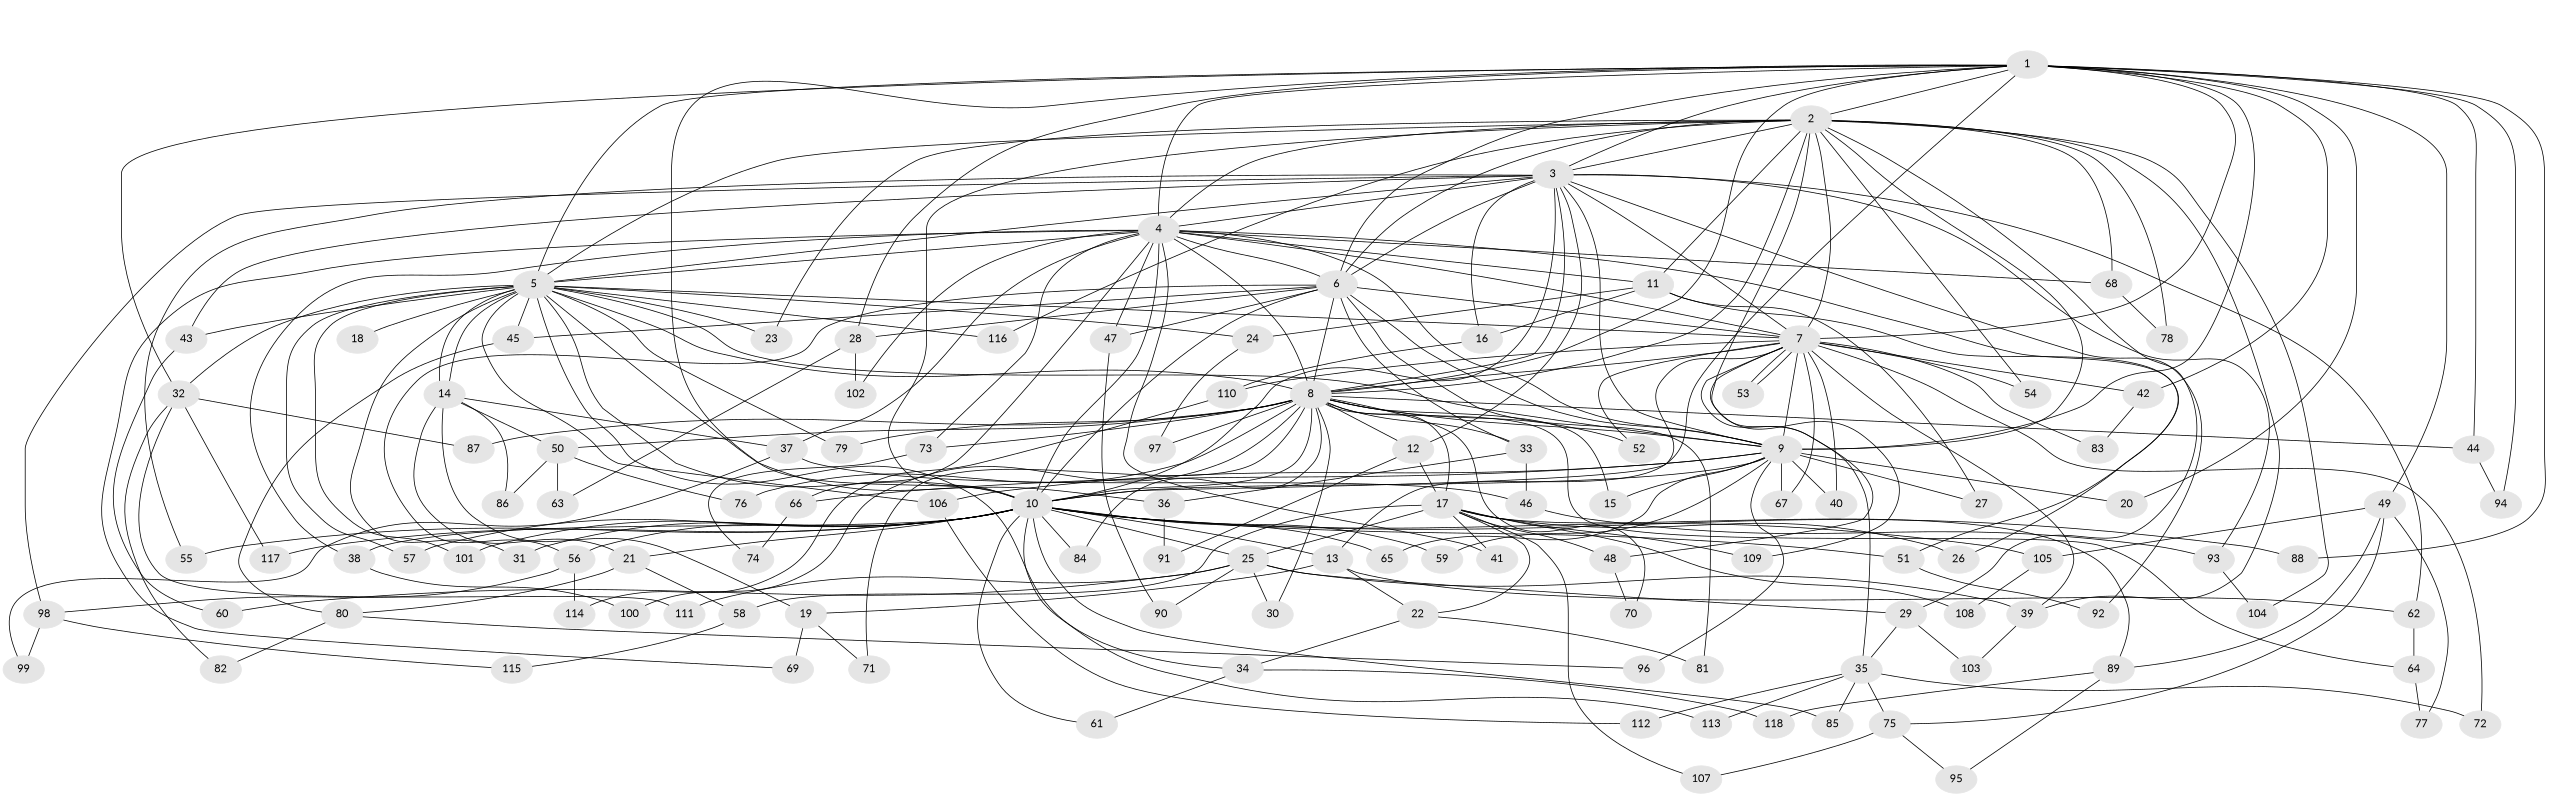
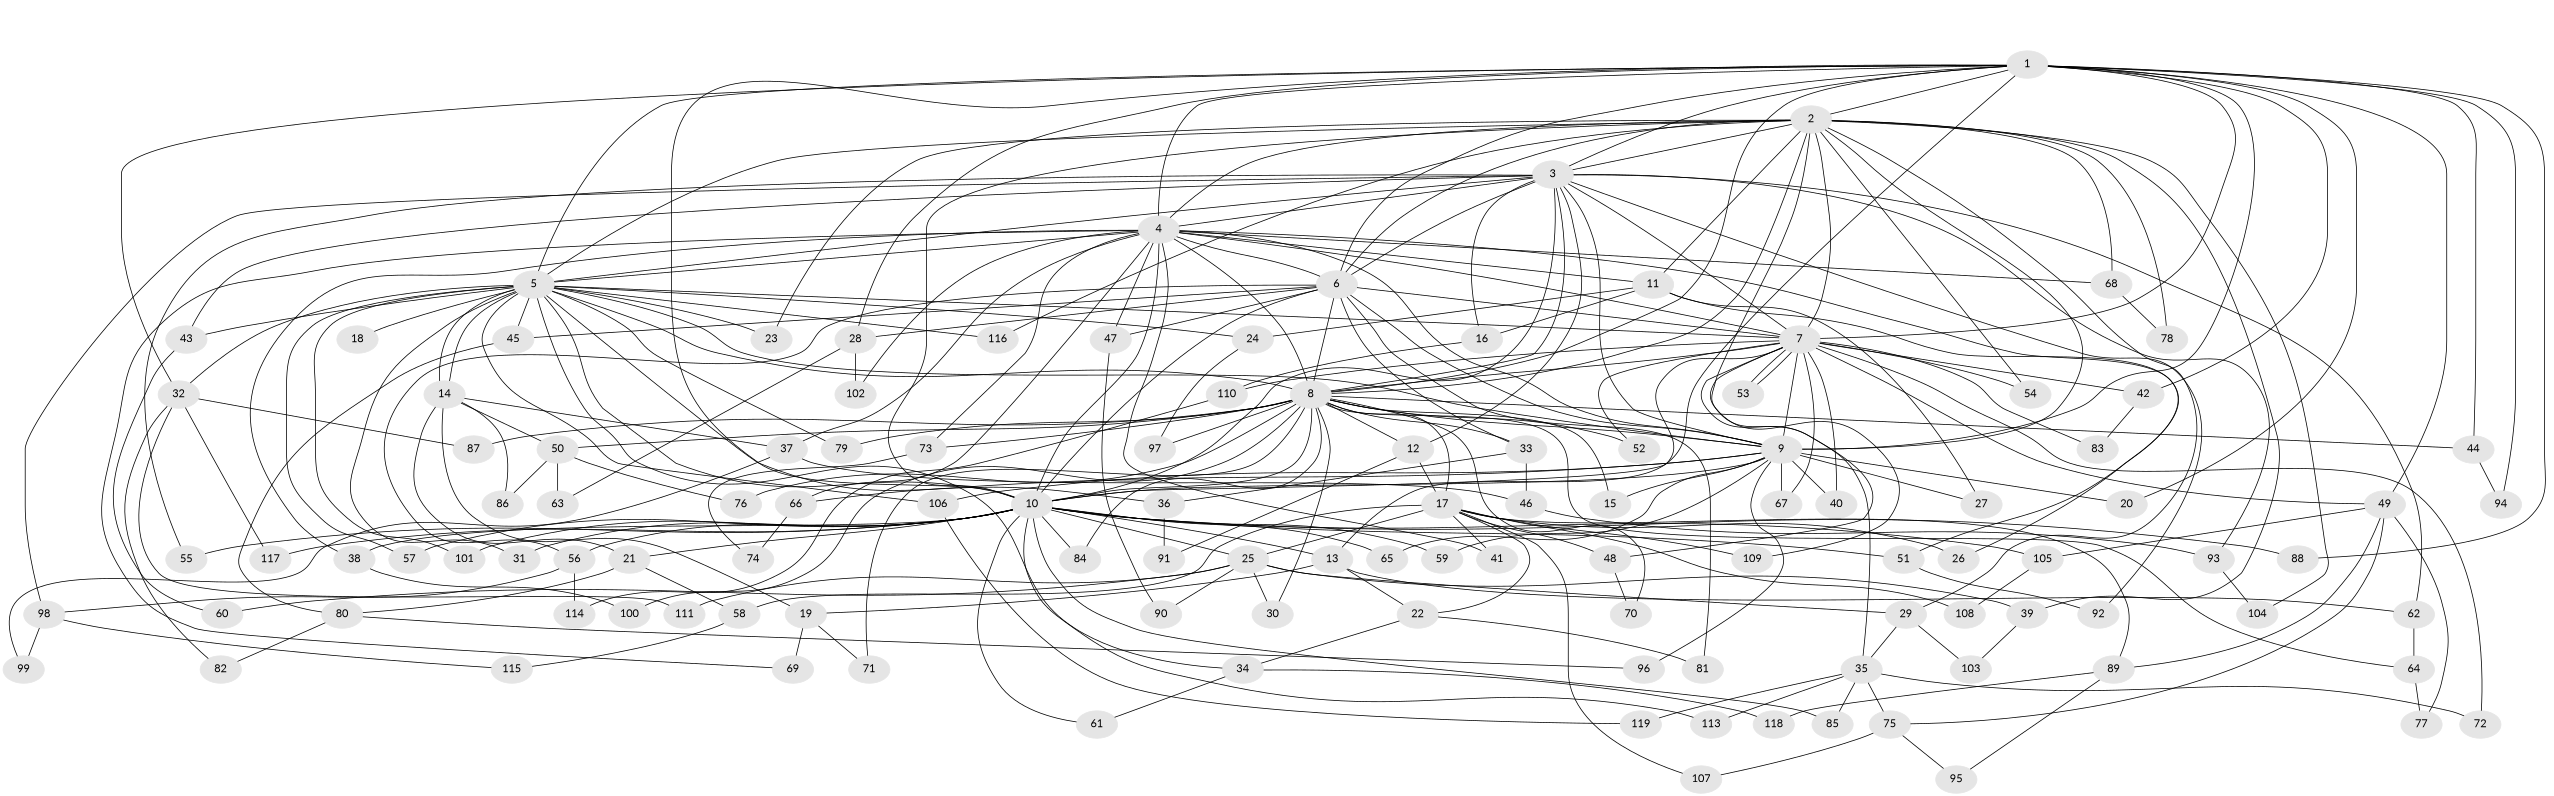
(1974, 464) -> (2077, 472)
(1641, 725) -> (1641, 725)
